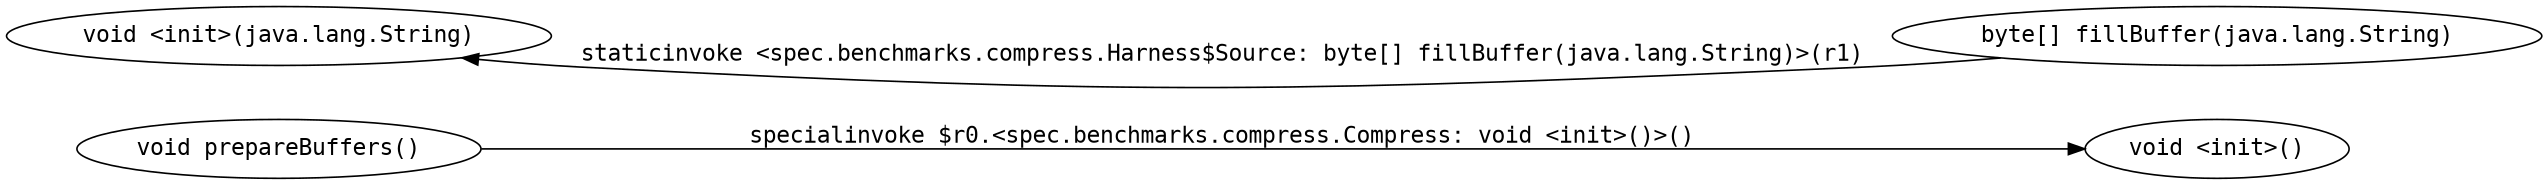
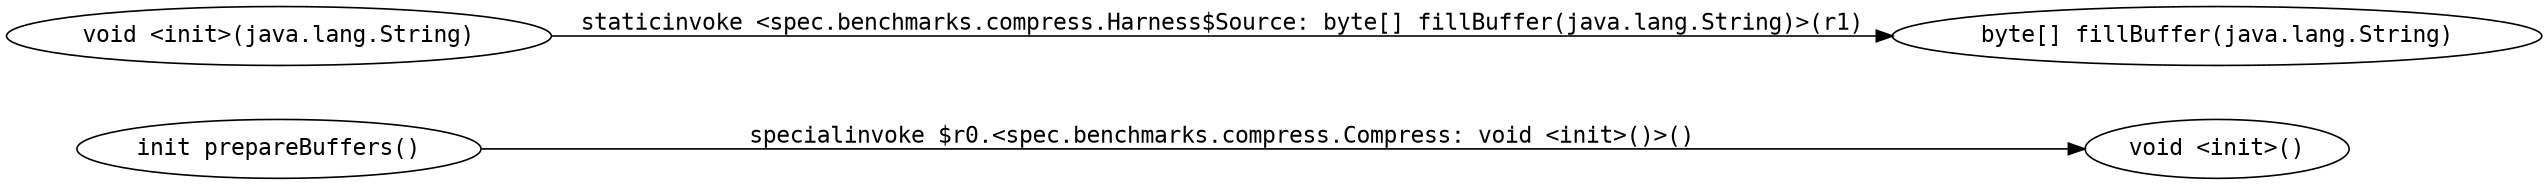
(1240, 87) -> (1214, 36)
(279, 149) -> (279, 149)
